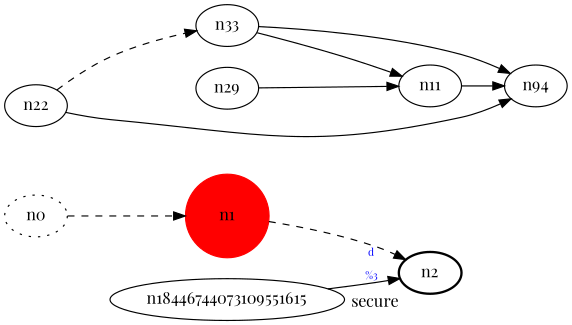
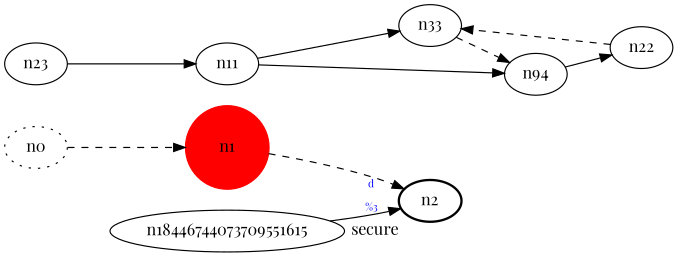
(381, 38) -> (478, 47)
(324, 51) -> (323, 46)
(227, 88) -> (36, 64)
(284, 136) -> (583, 62)
(227, 300) -> (227, 231)
